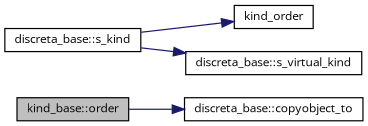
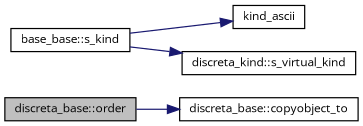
(274, 17) -> (269, 17)
(73, 40) -> (70, 40)
(274, 63) -> (269, 63)
(73, 109) -> (70, 109)
